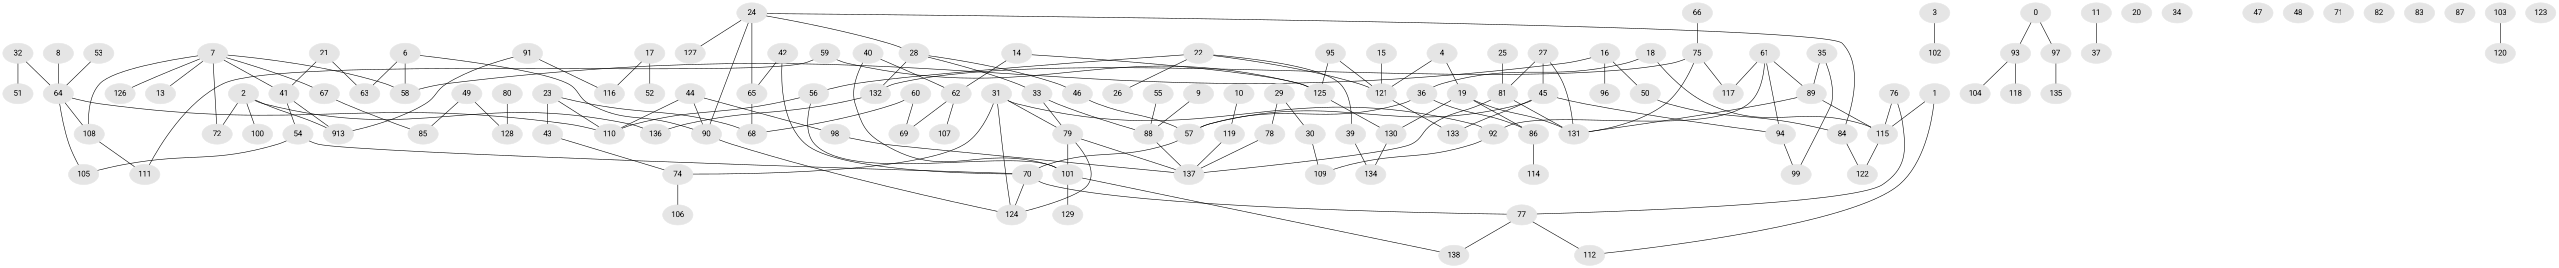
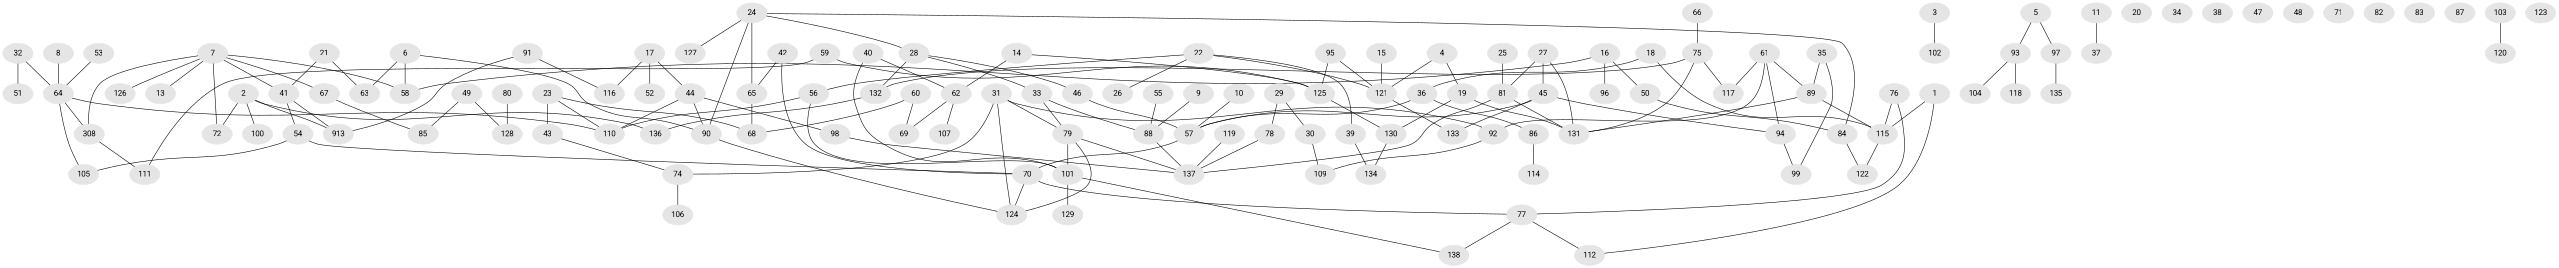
(2036, 13) -> (2036, 13)
none -> (2218, 13)
none -> (670, 73)
(1235, 111) -> (1215, 113)
(1503, 117) -> none
(89, 134) -> (89, 134)
